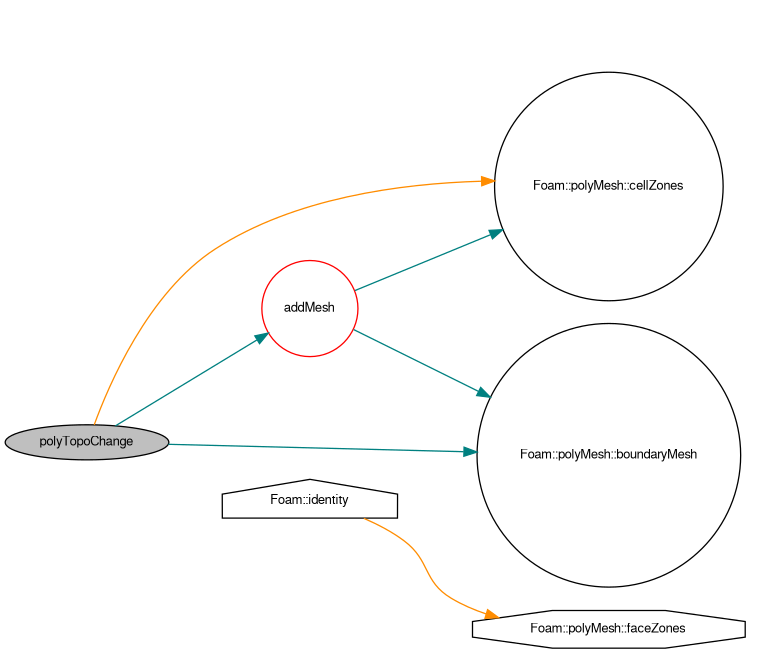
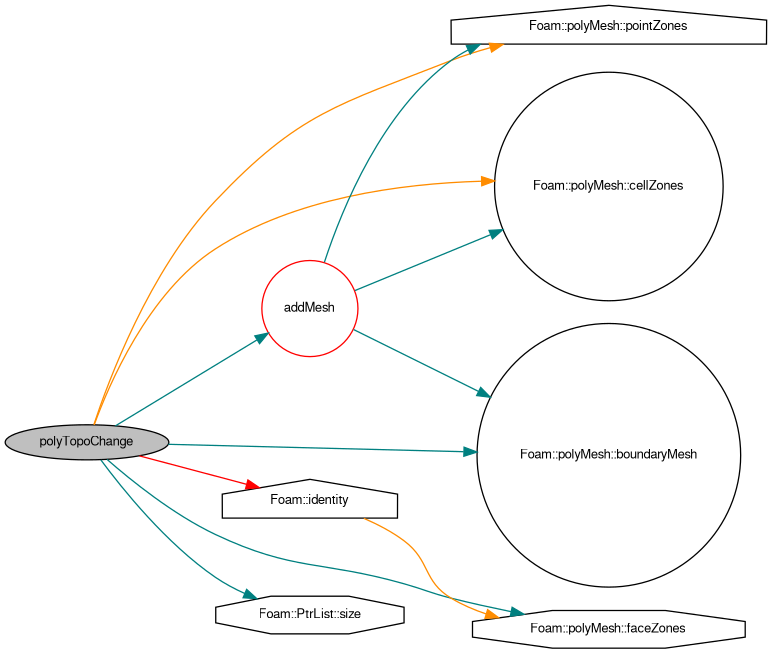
none -> (609, 27)
none -> (193, 470)
none -> (298, 562)
none -> (310, 615)
